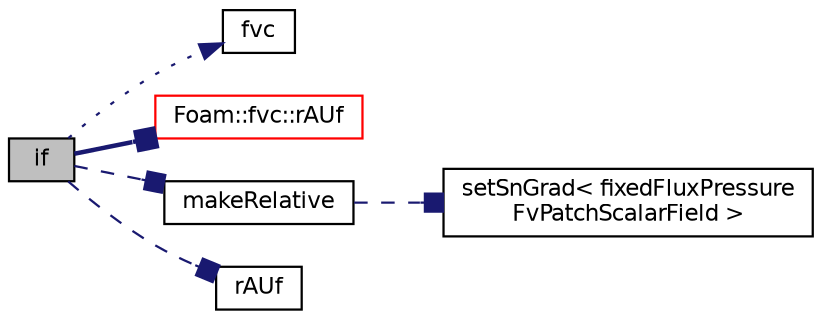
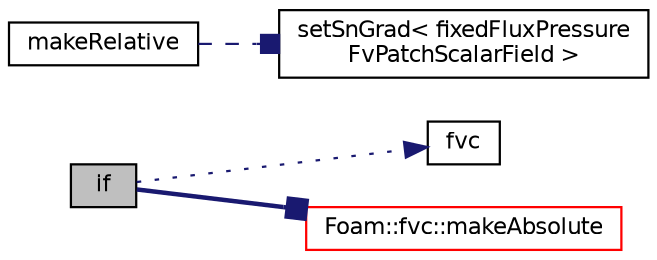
(259, 117) -> (464, 229)
(108, 173) -> none
(259, 288) -> none
